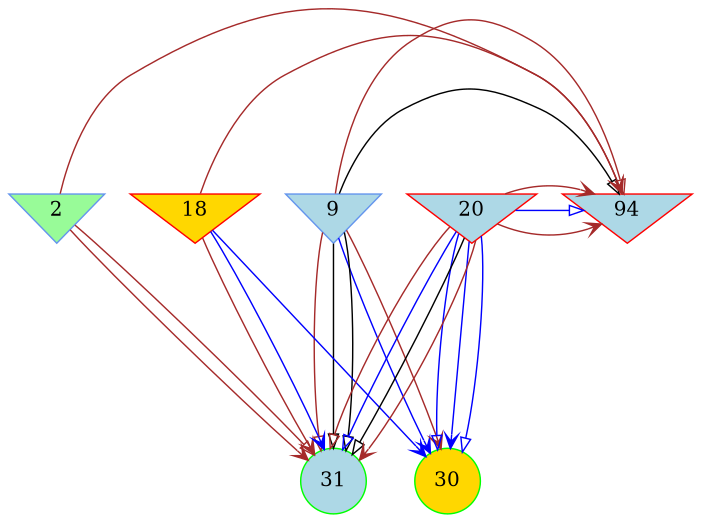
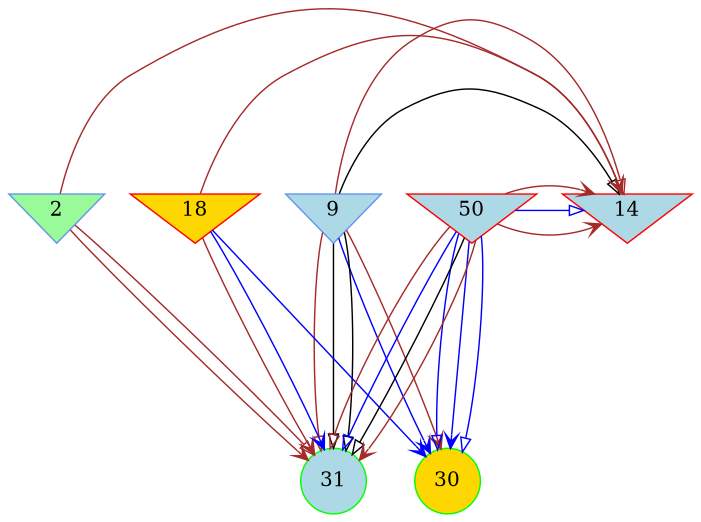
(472, 210) -> (472, 210)
(627, 210) -> (627, 210)
